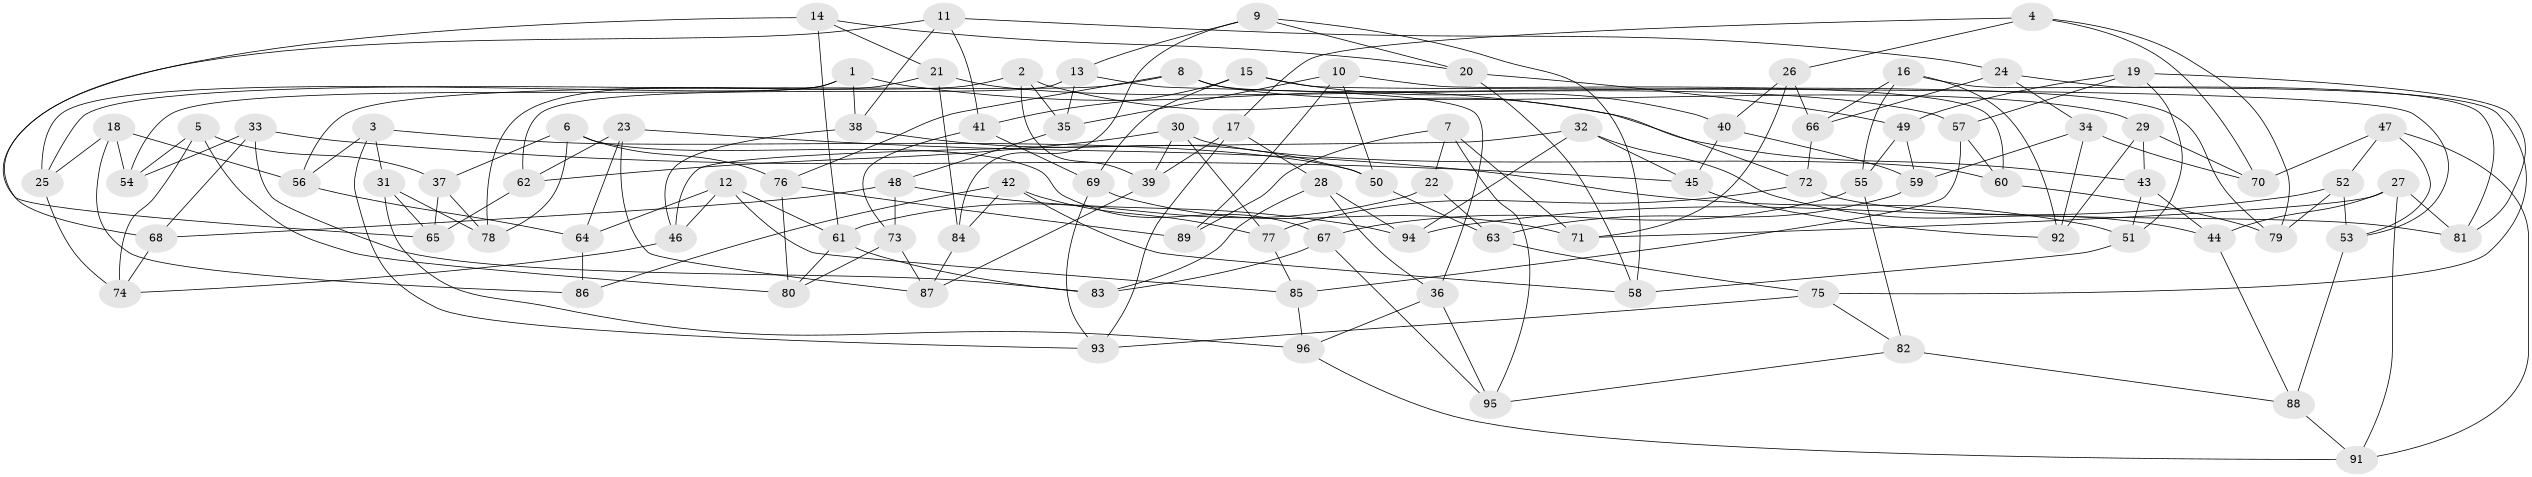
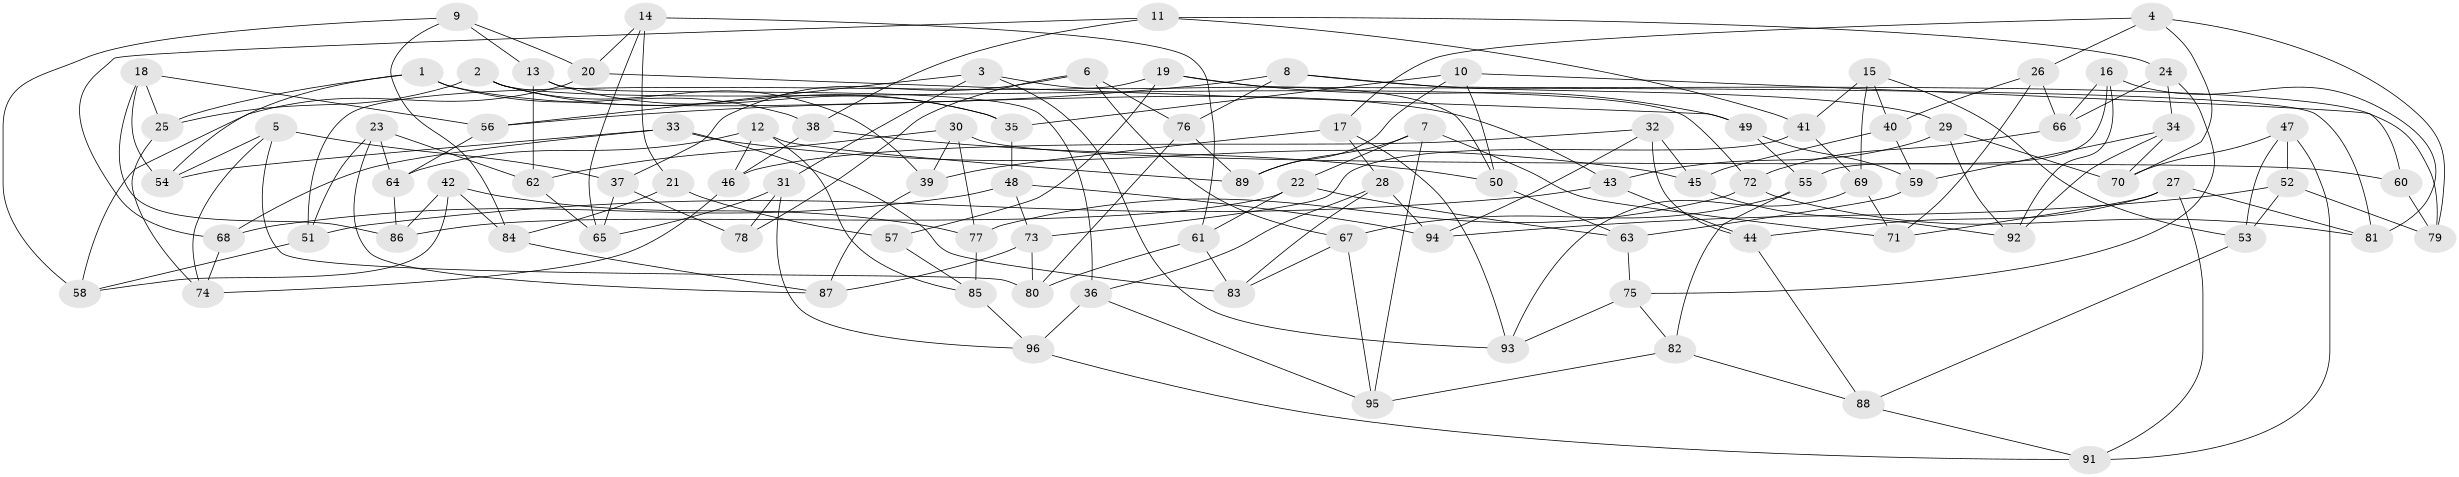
(568, 97) -> none
(1980, 155) -> none
(777, 208) -> (1042, 168)
none -> (829, 220)
